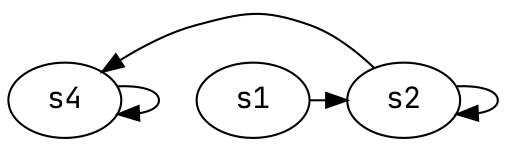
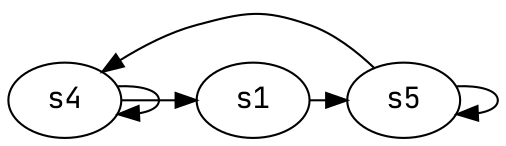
none -> (139, 100)
(404, 100) -> (404, 100)
